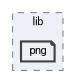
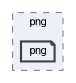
(38, 23) -> (38, 23)
